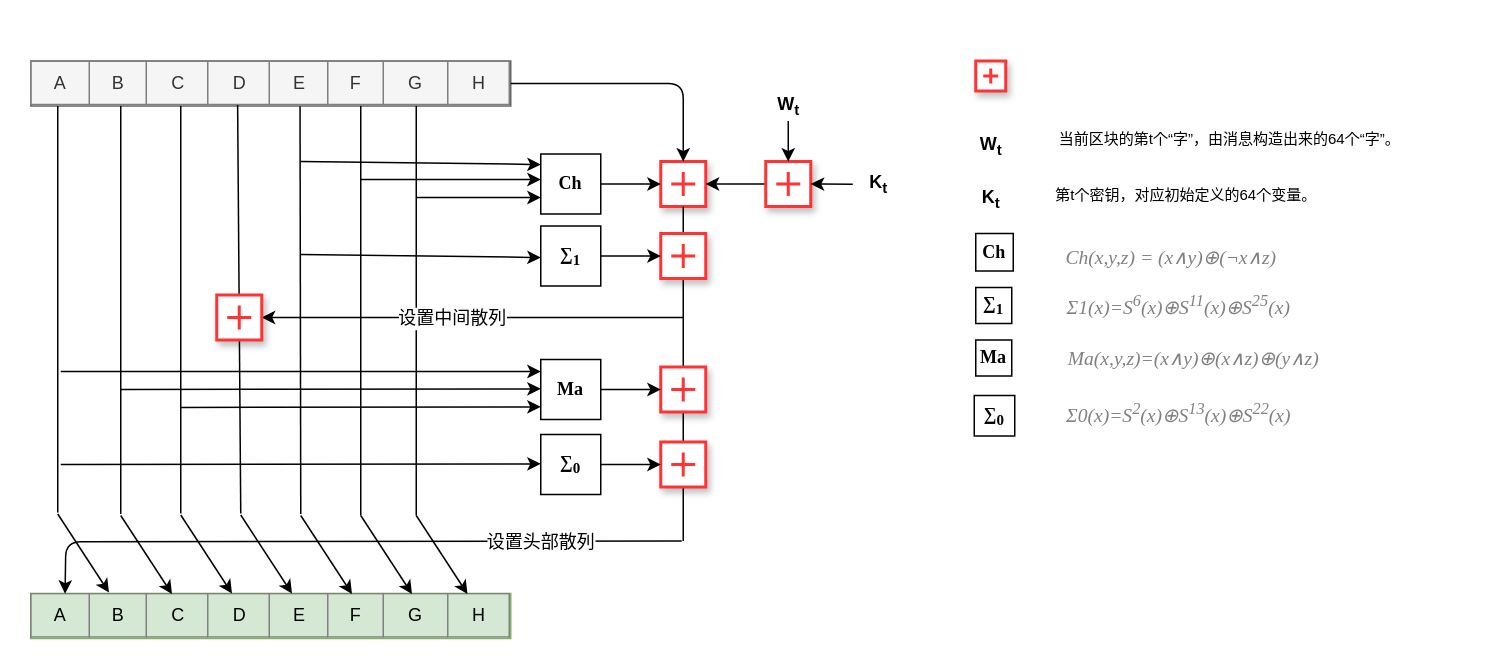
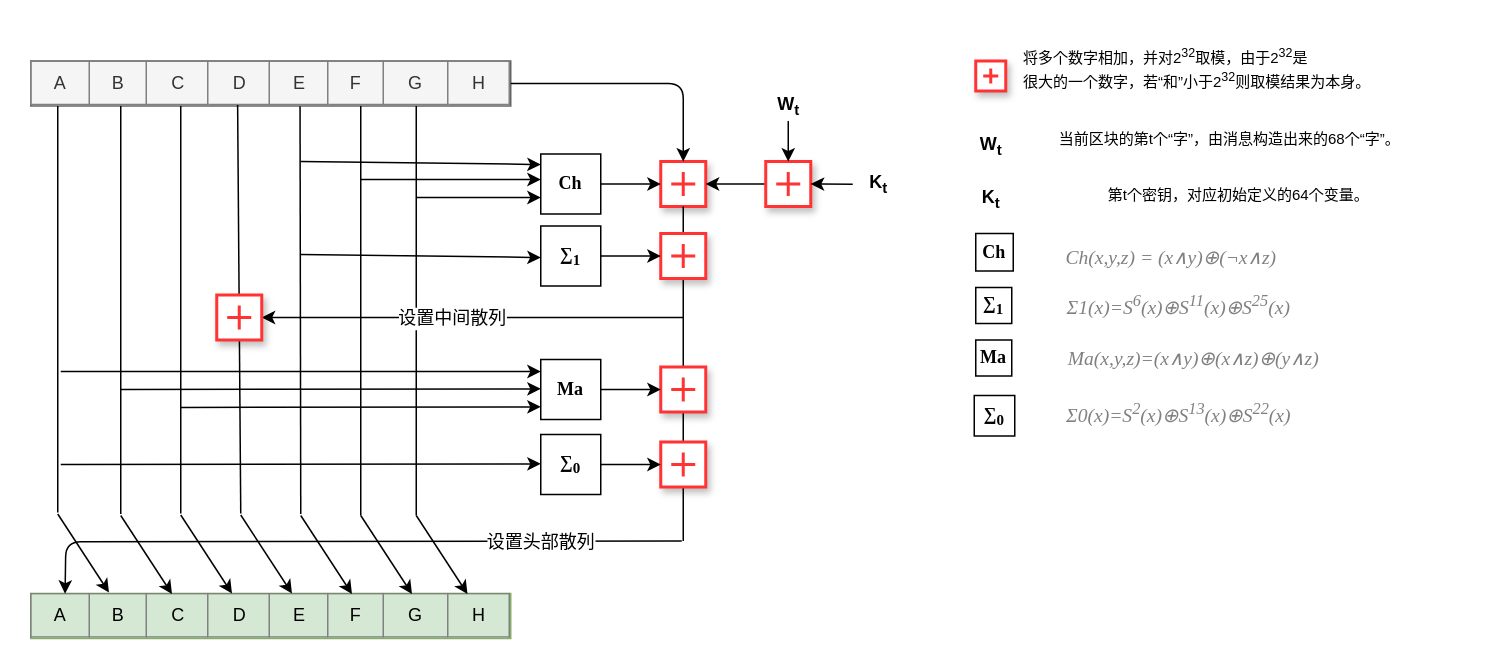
none -> (1238, 68)
(1230, 139) -> (1230, 139)
(1186, 194) -> (1238, 194)
